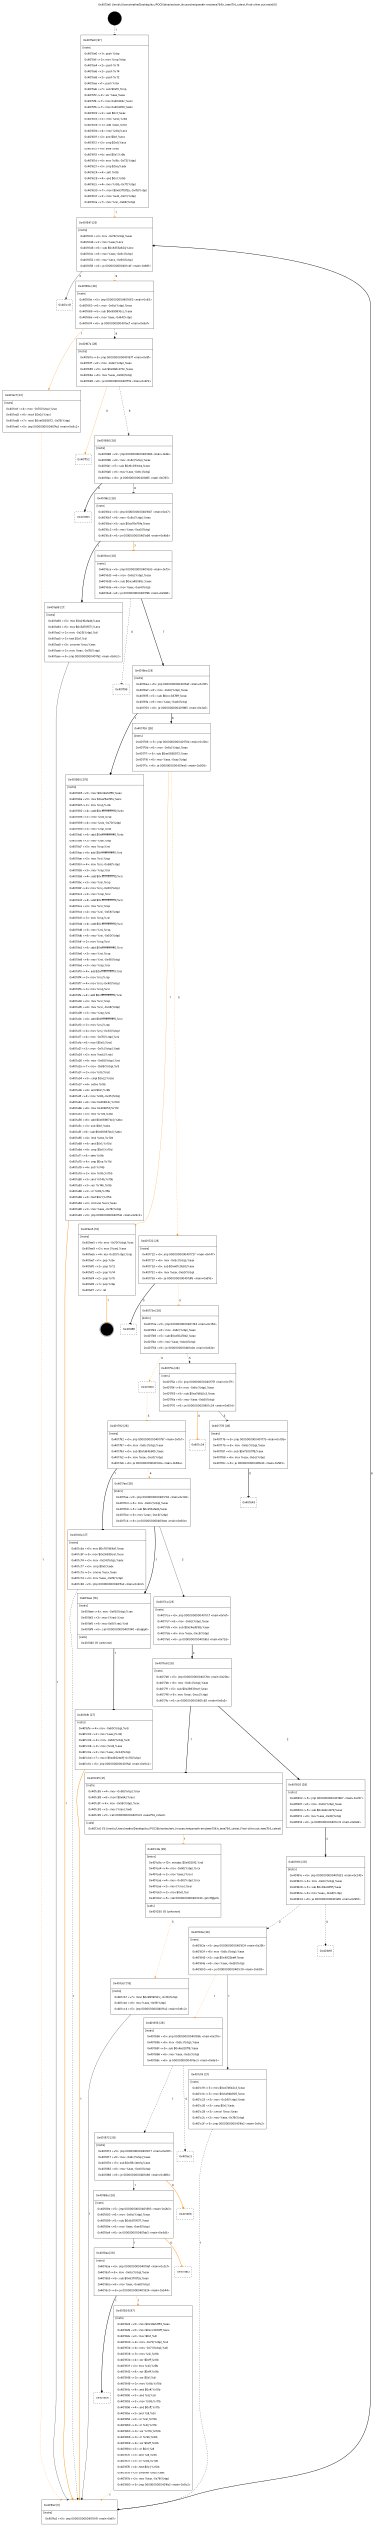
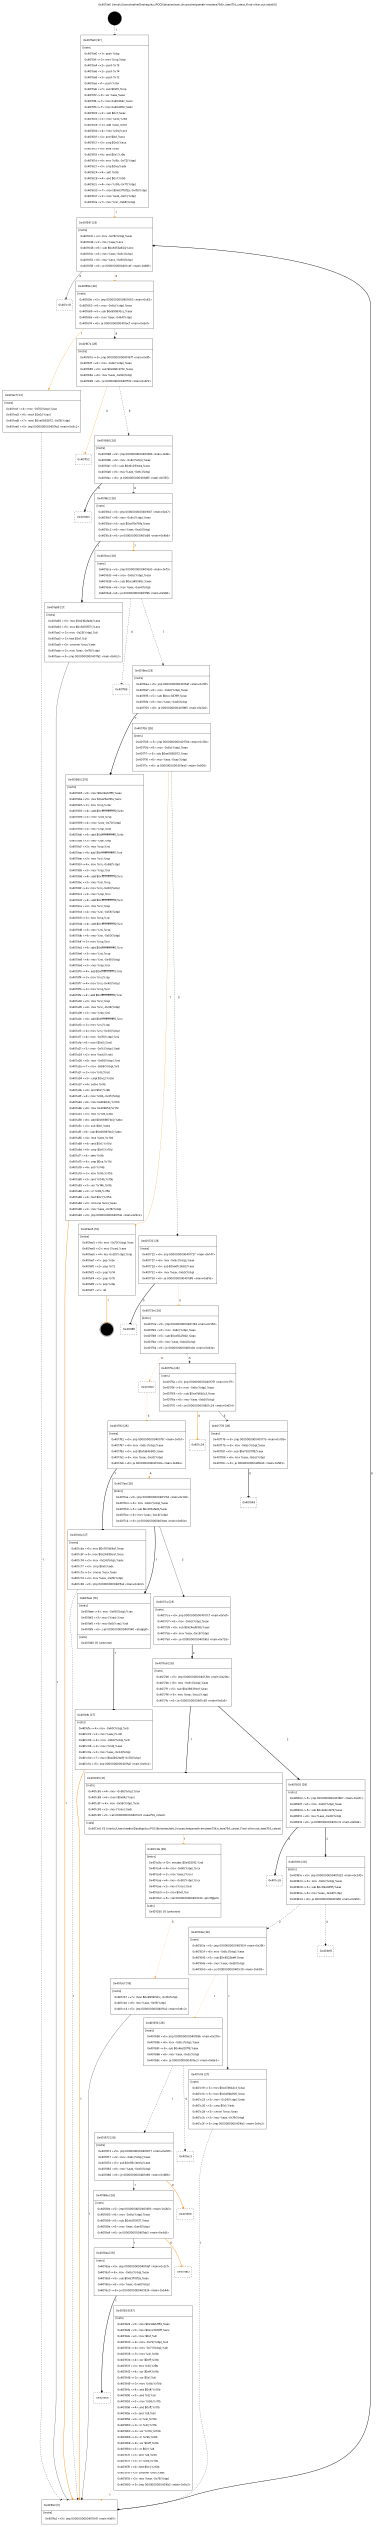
(152, 631) -> (152, 631)
(171, 717) -> none
(174, 1002) -> (174, 1002)
(42, 1468) -> (42, 1468)
none -> (274, 1881)
(137, 2300) -> none
